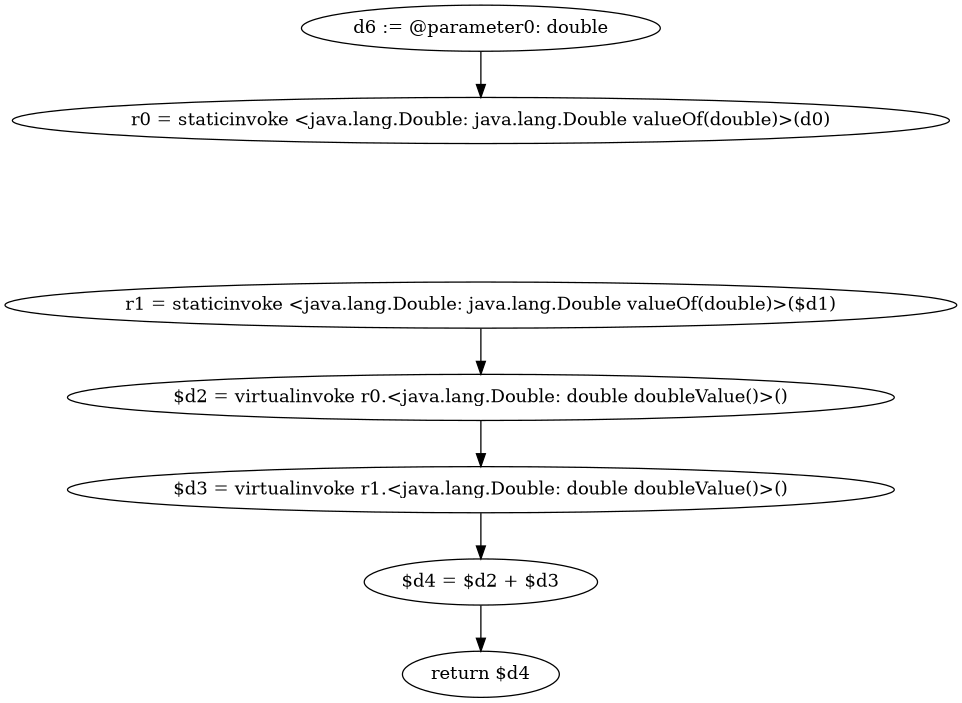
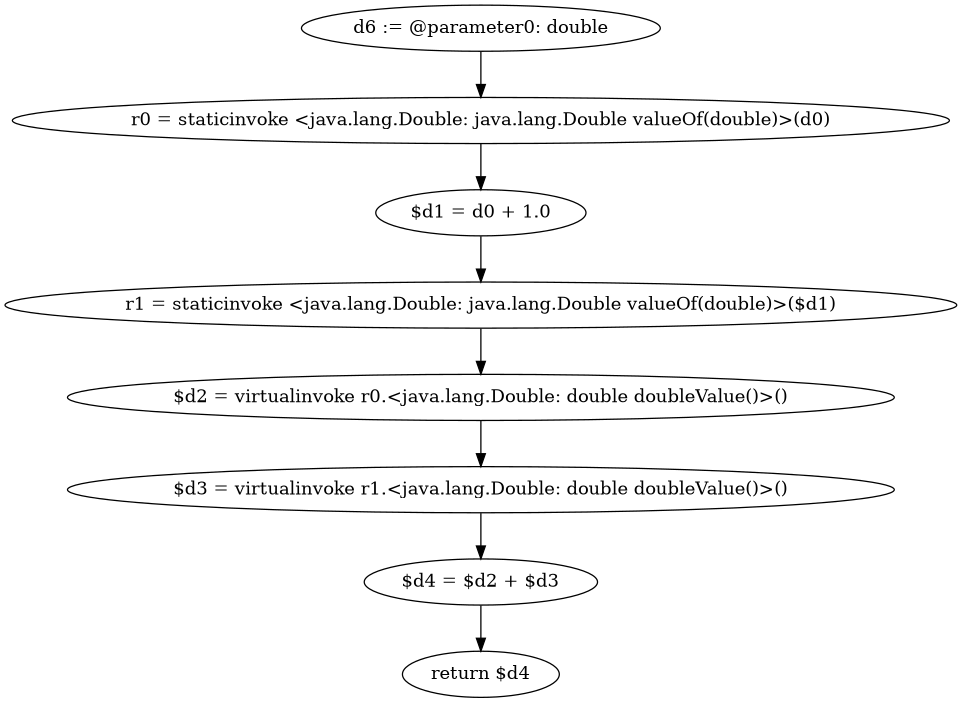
none -> (481, 213)
